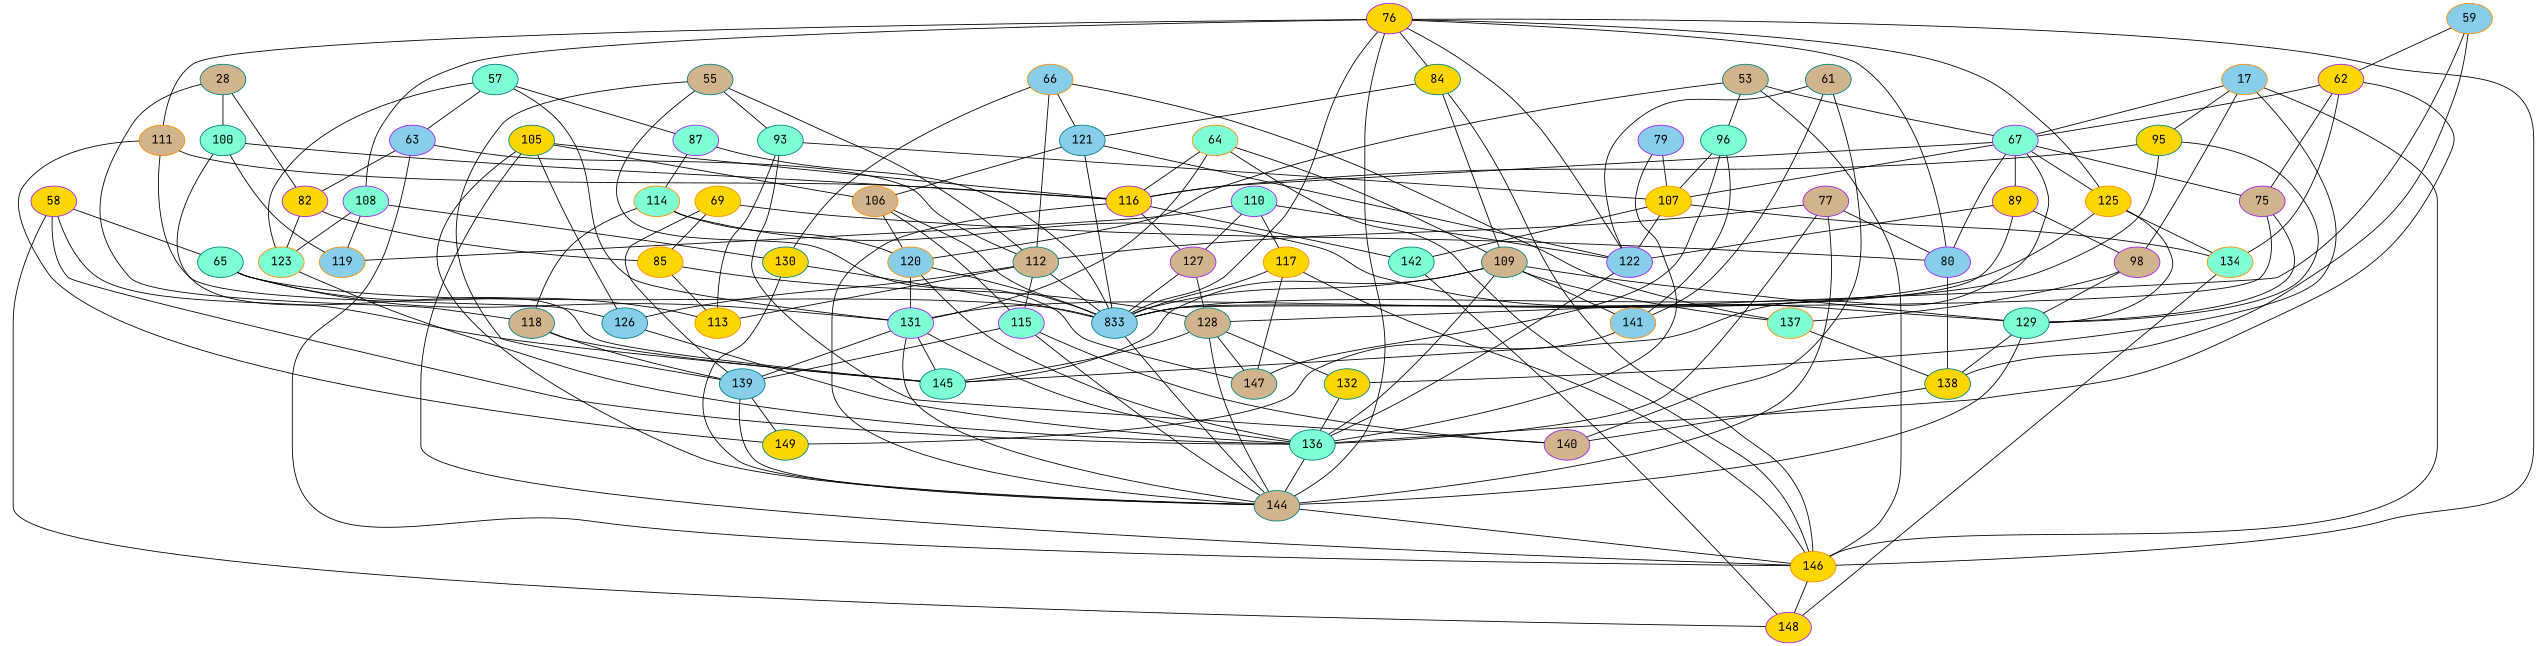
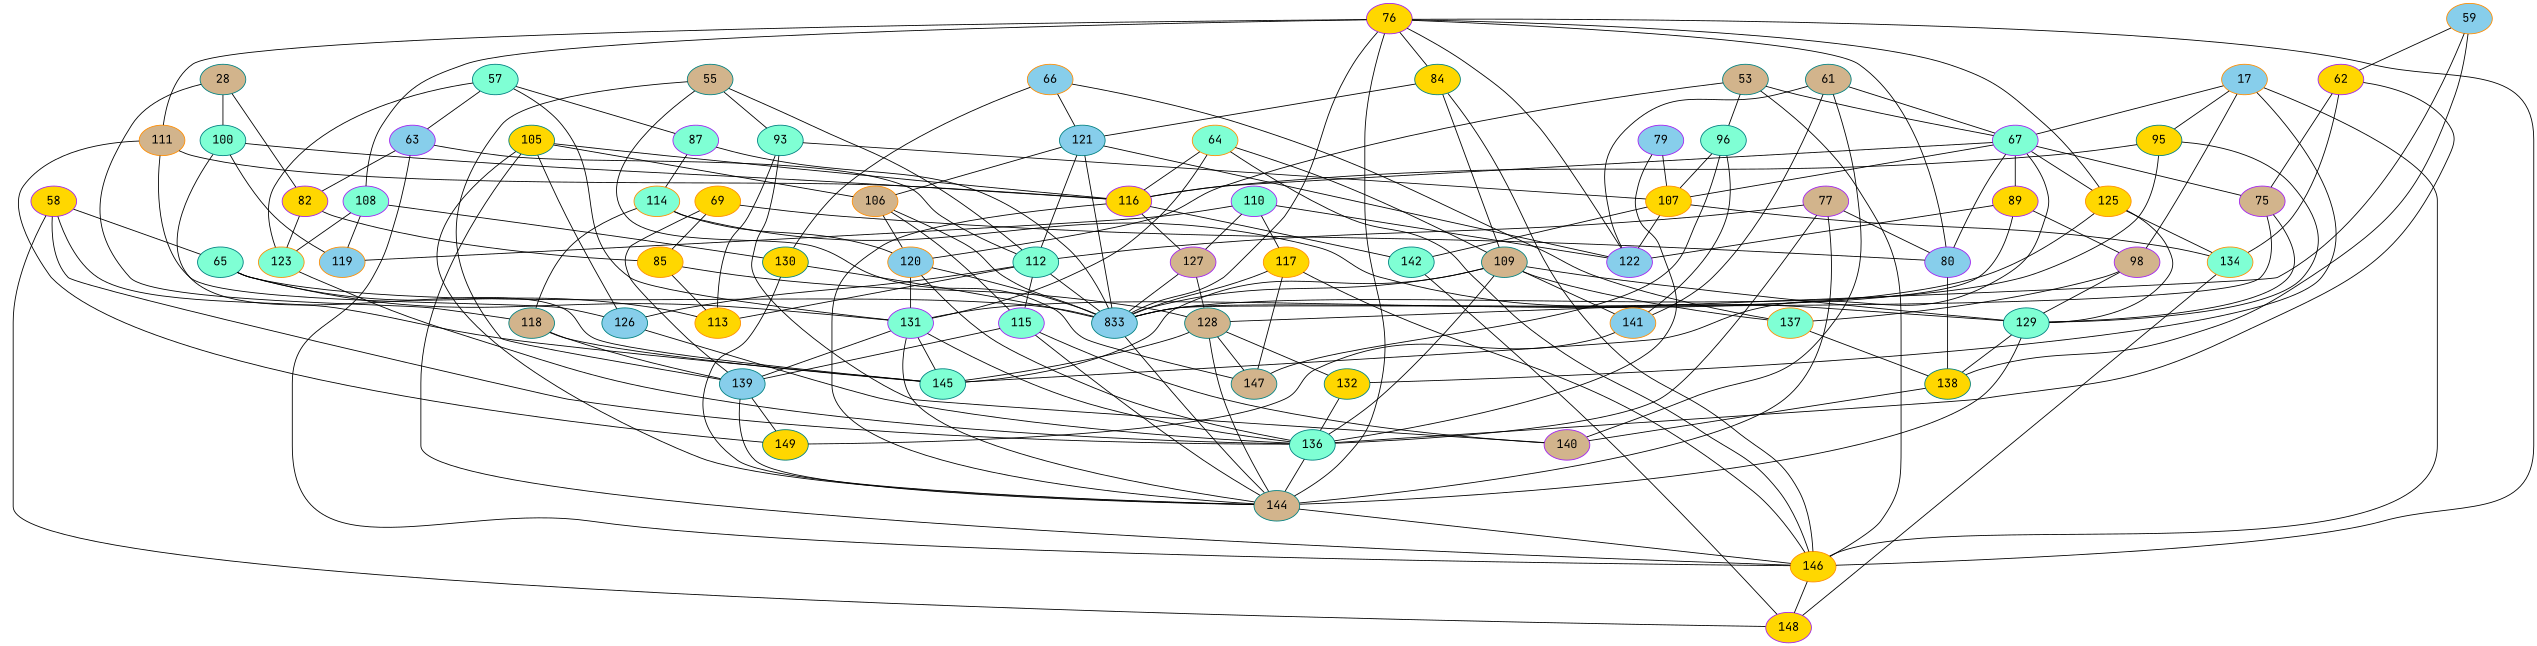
(2179, 112) -> (1922, 110)
(1043, 171) -> (1059, 201)
(1036, 262) -> (1036, 262)
(1475, 359) -> none
